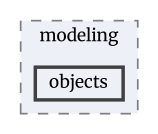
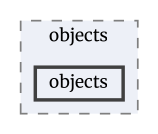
(79, 37) -> (79, 37)
